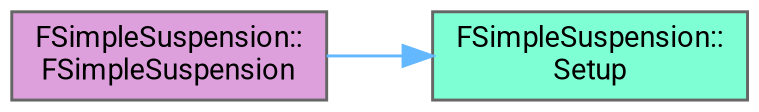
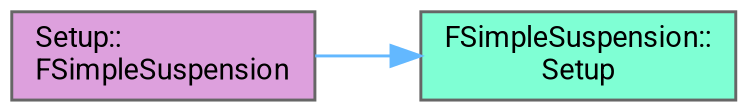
(169, 56) -> (163, 56)
